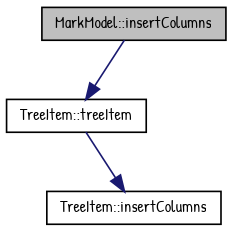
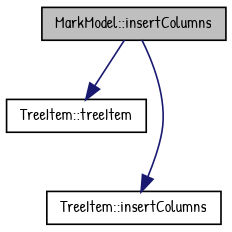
(101, 155) -> (163, 108)
